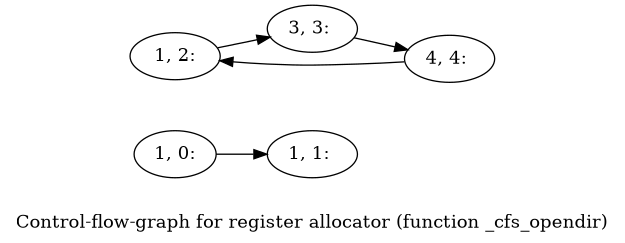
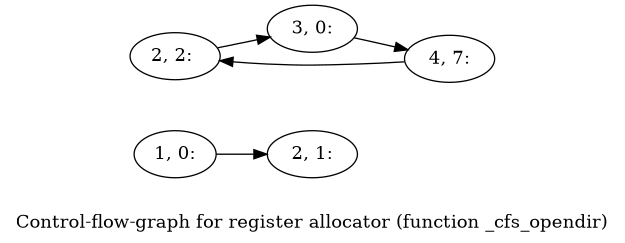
(312, 29) -> (312, 29)
(175, 56) -> (175, 56)
(450, 59) -> (450, 59)
(312, 154) -> (312, 154)
